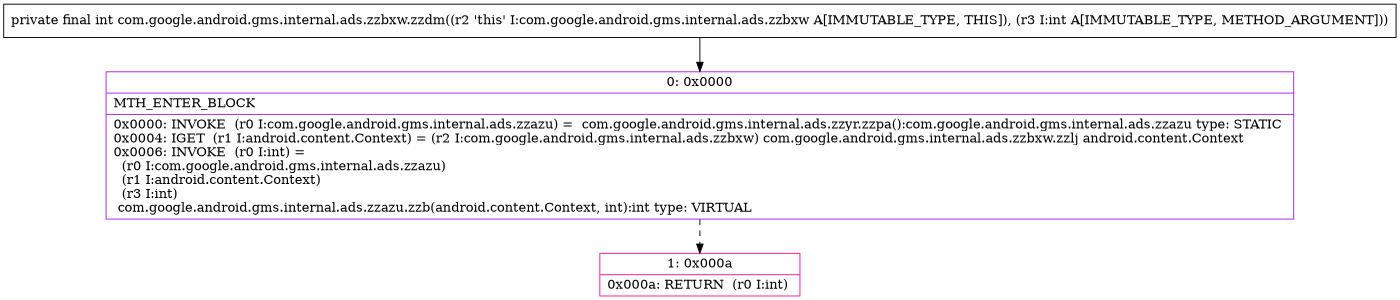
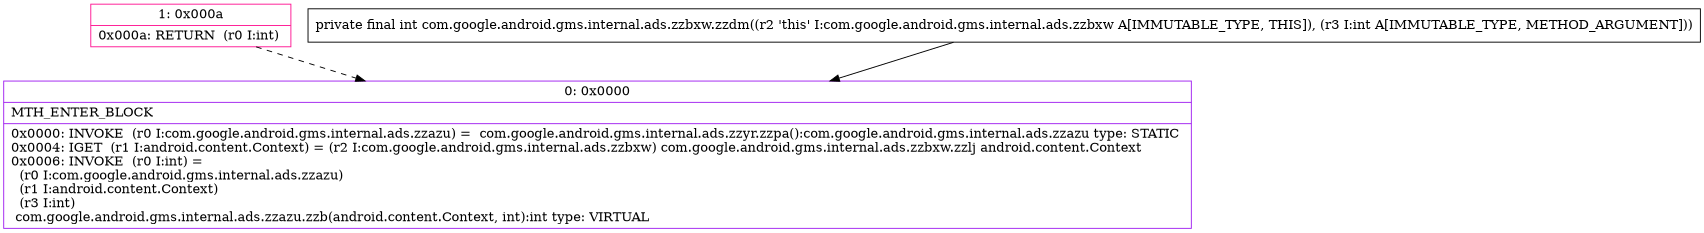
(700, 232) -> (306, 63)
